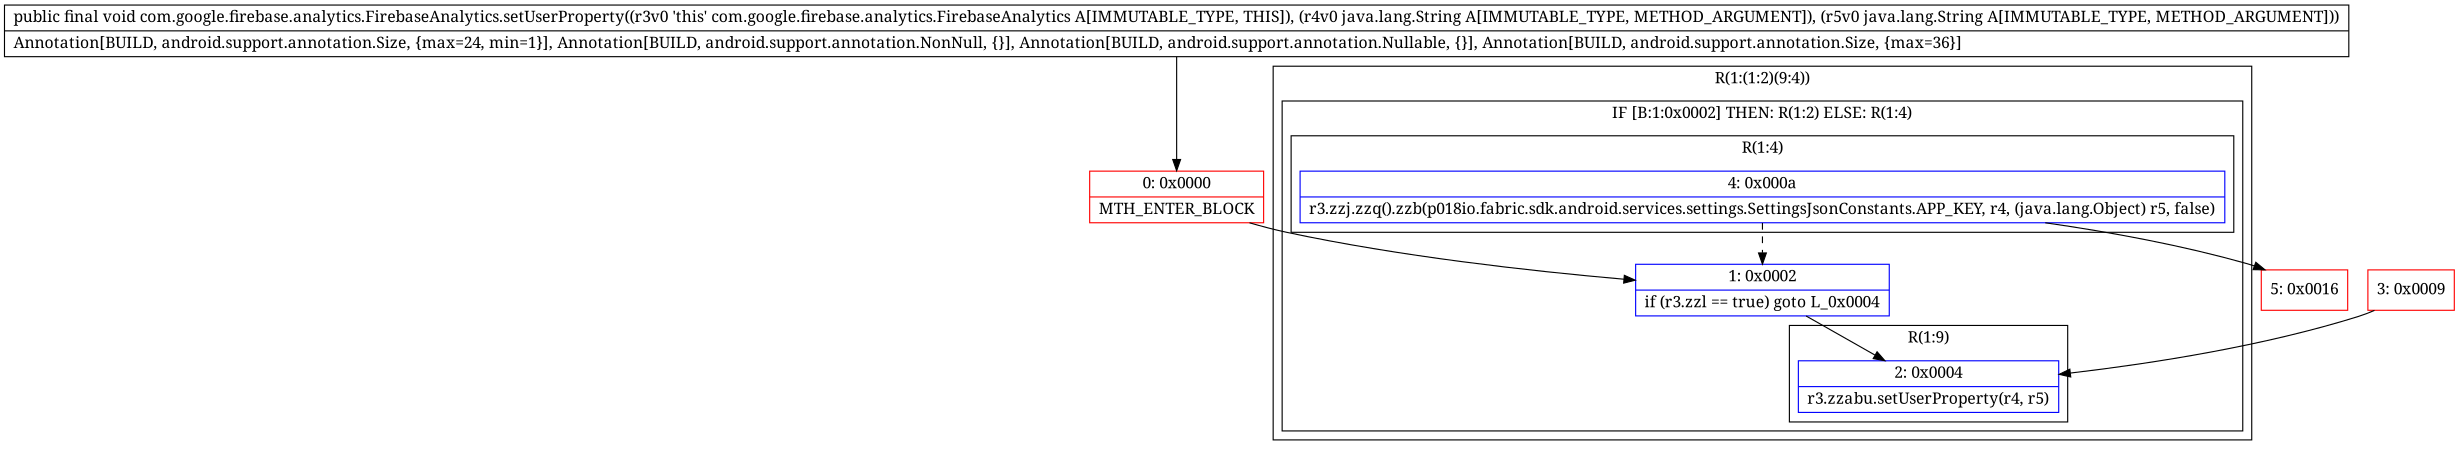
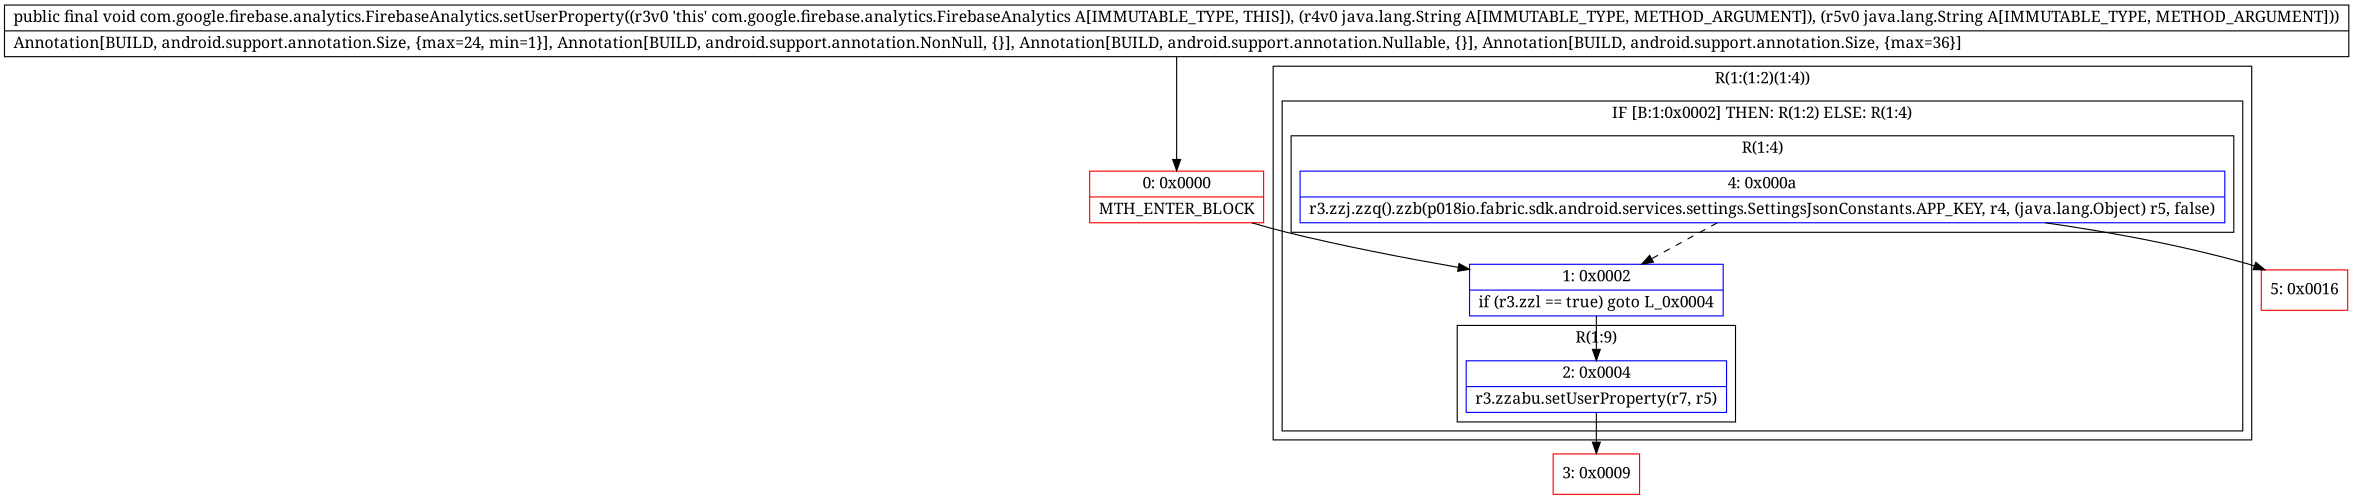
(1762, 79) -> (1762, 79)
(2224, 349) -> (1596, 427)
(1929, 399) -> (1596, 399)
